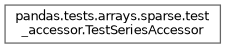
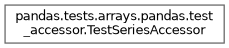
(113, 24) -> (115, 24)
